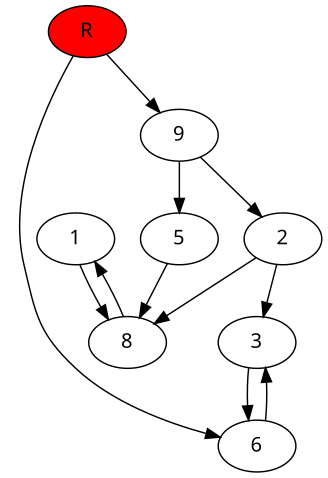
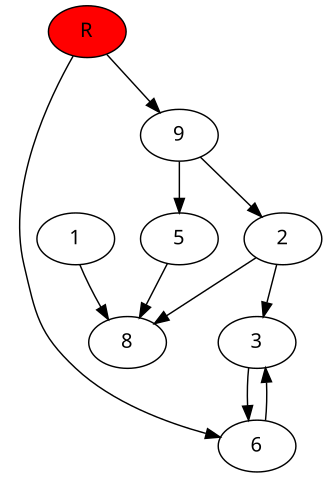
(114, 295) -> none
